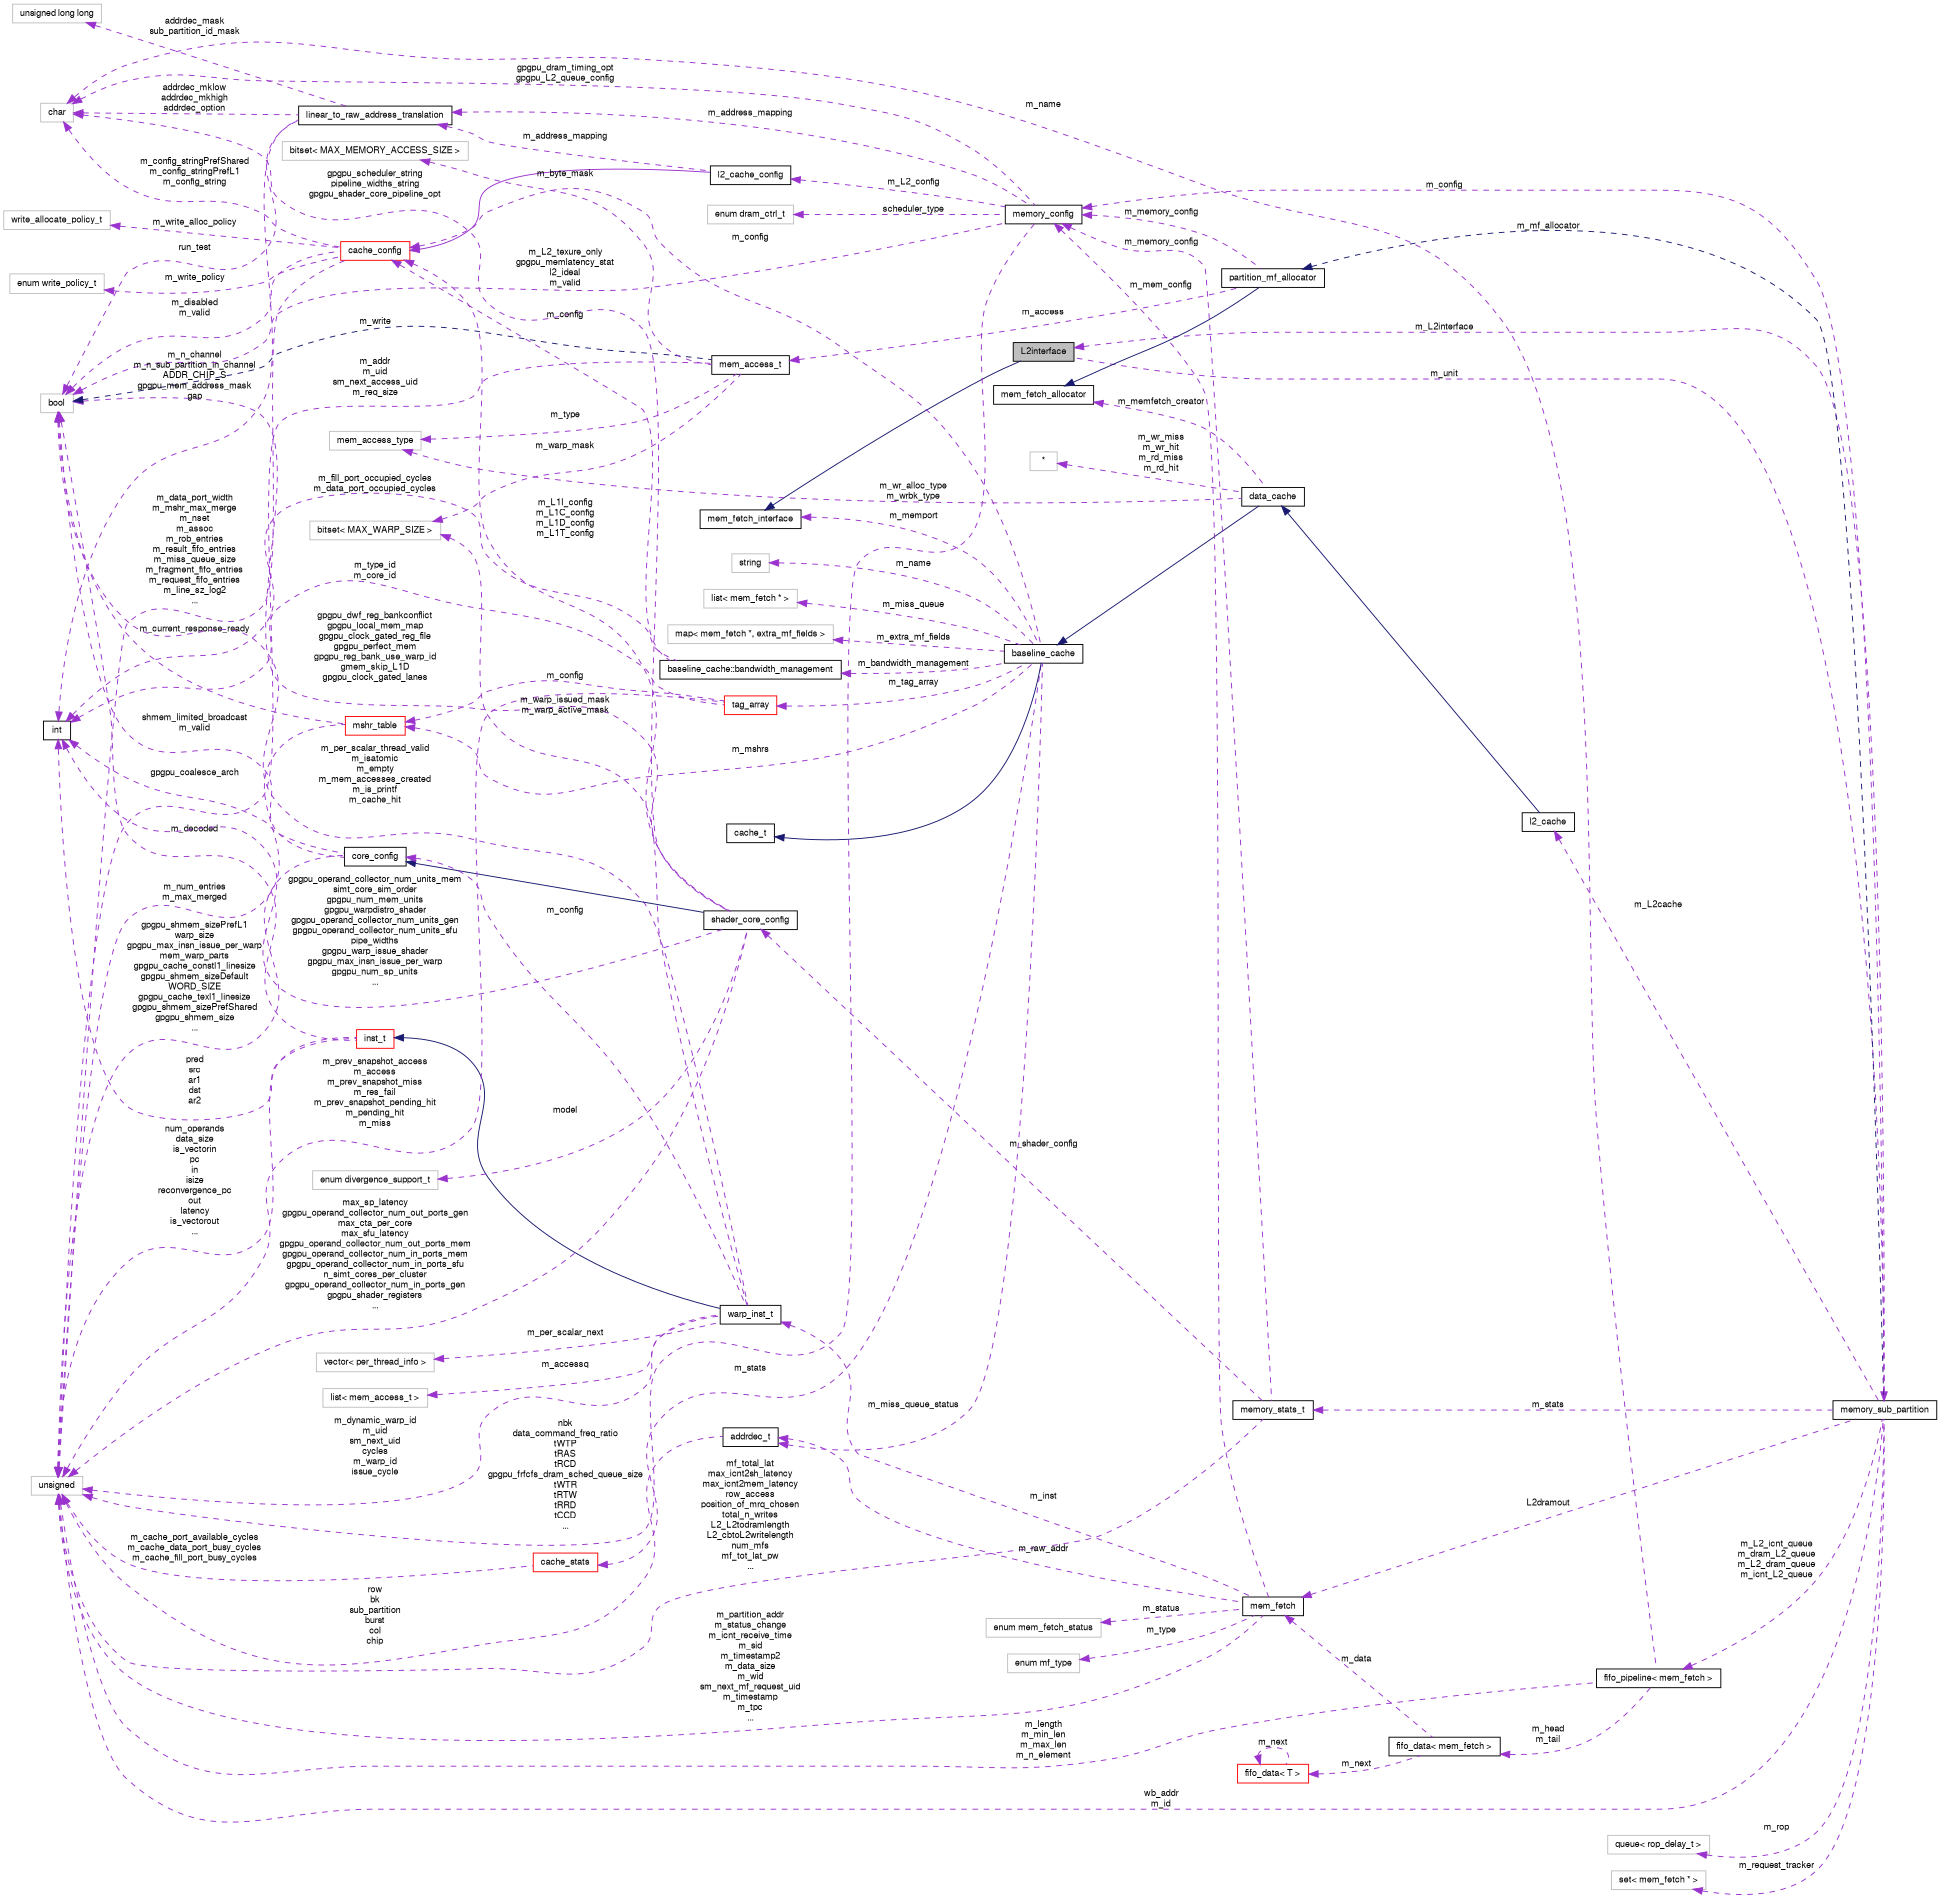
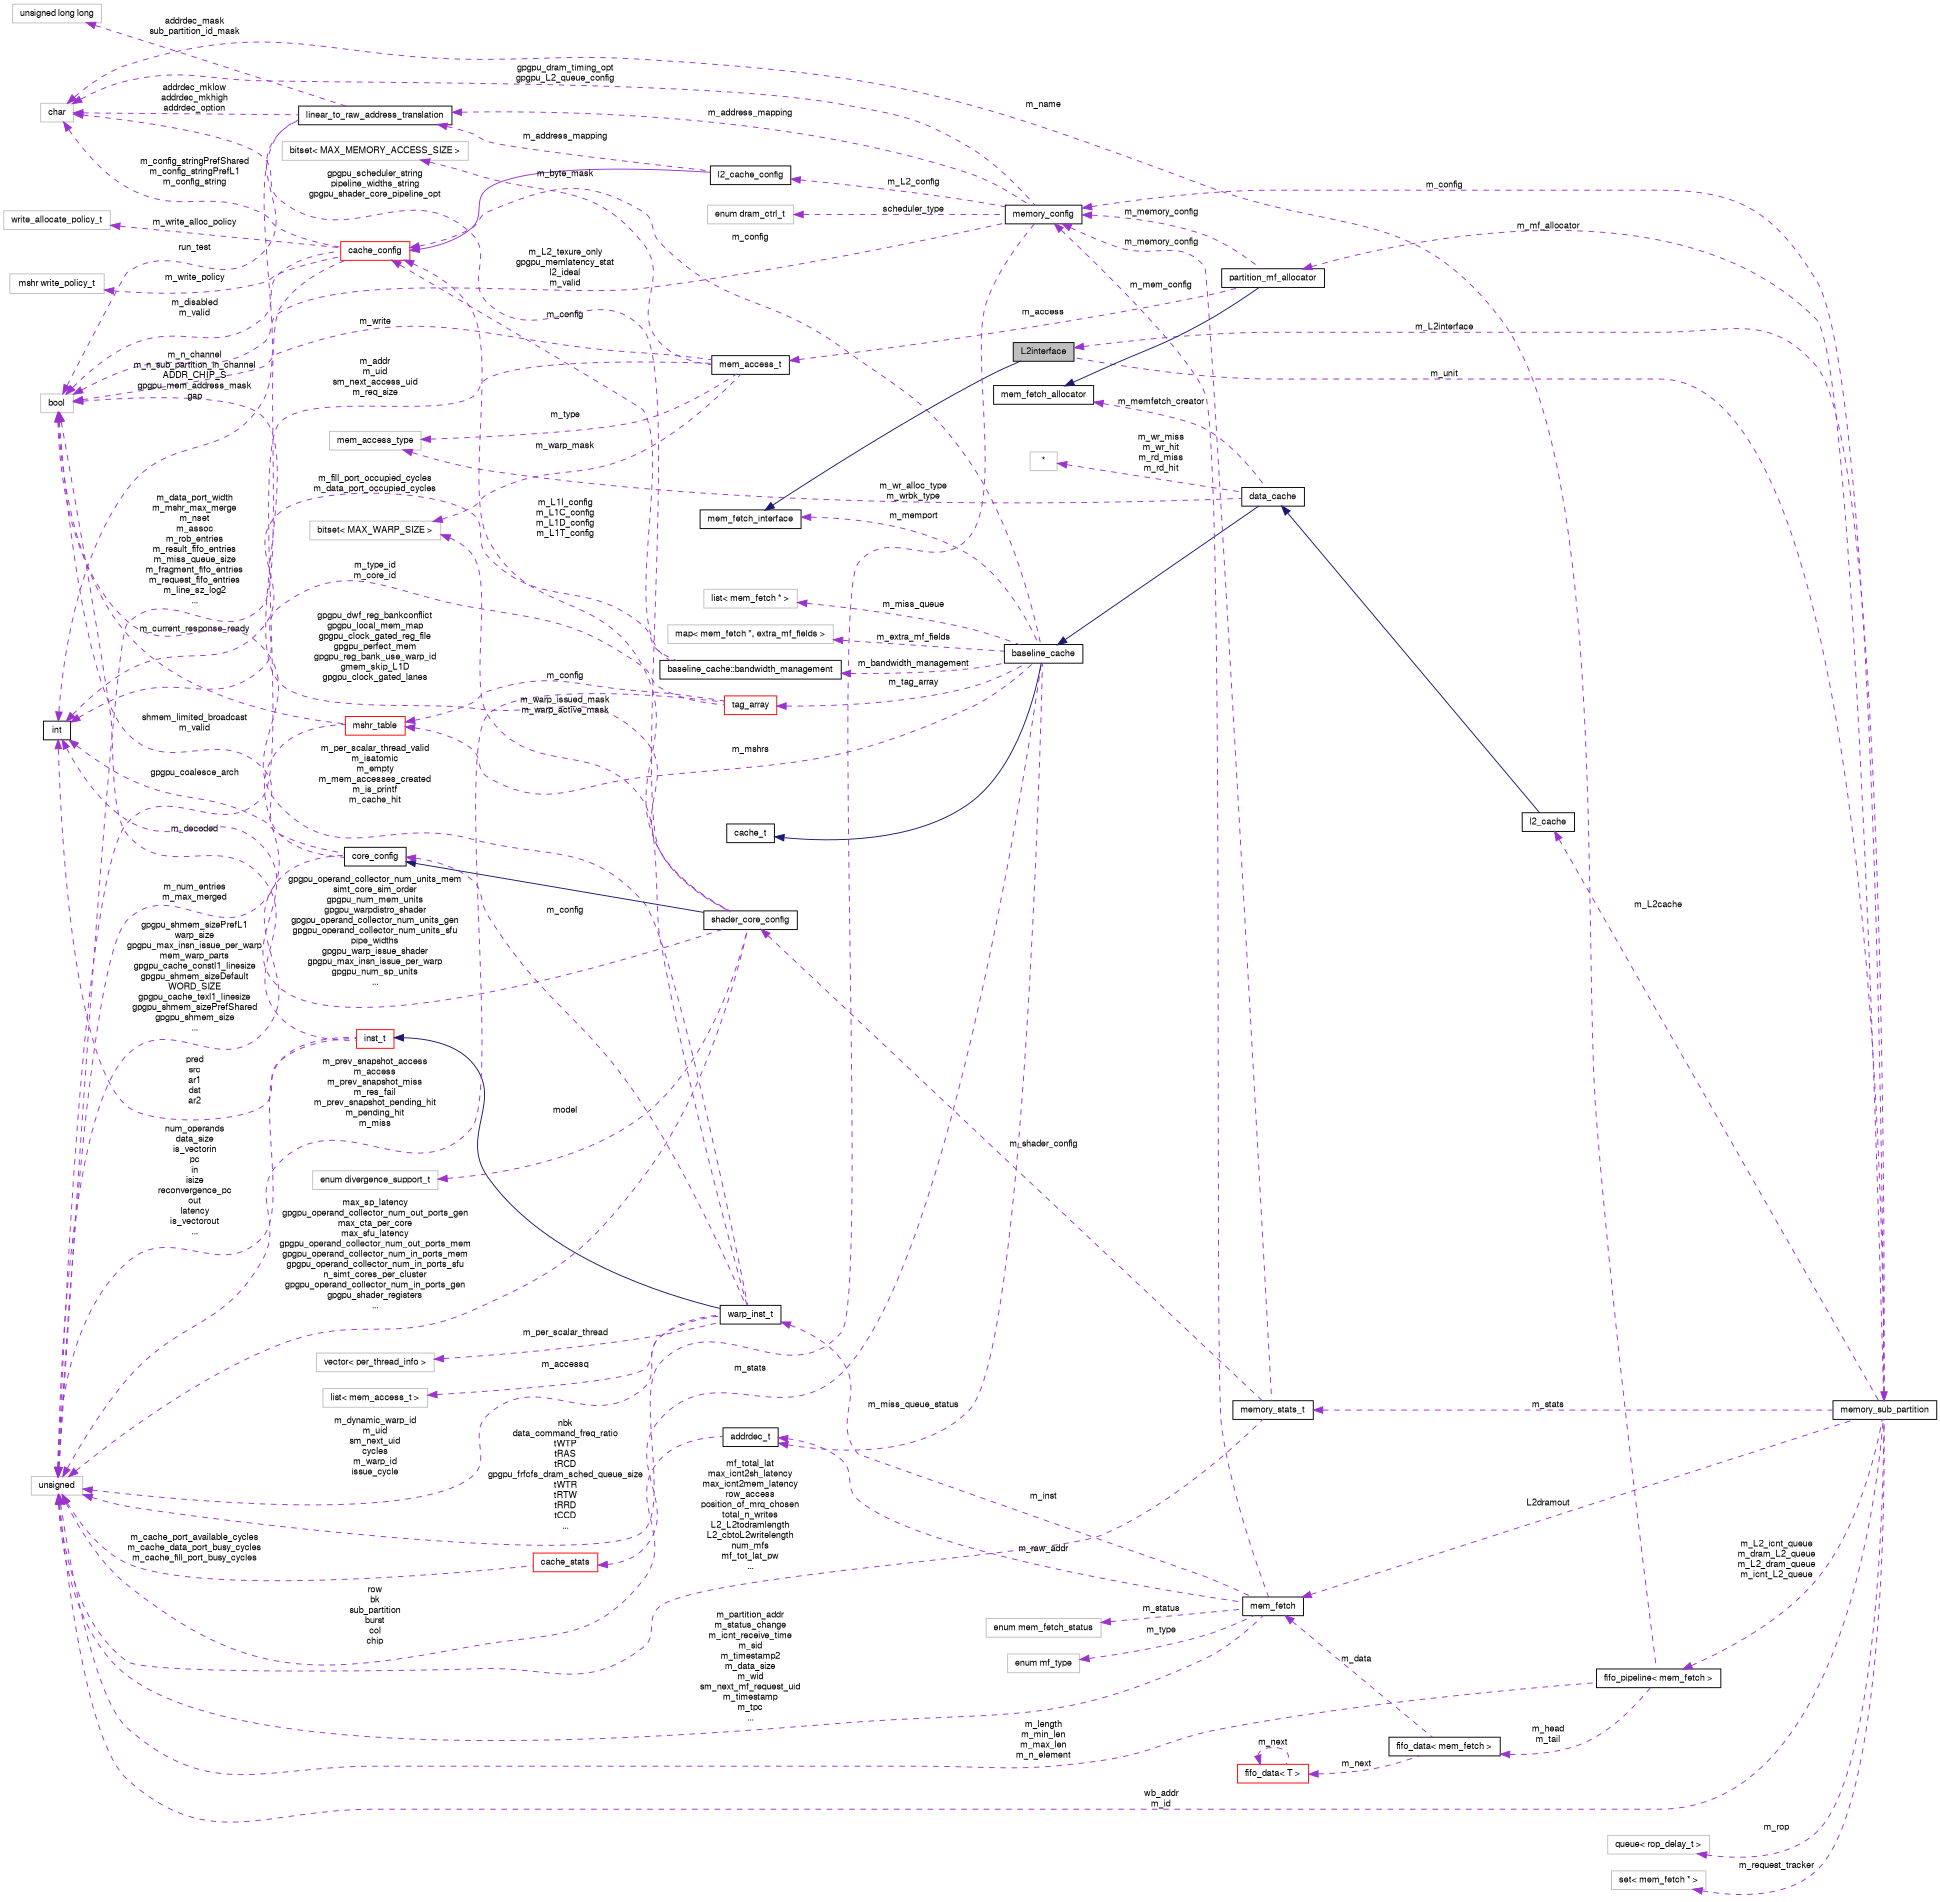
(57, 284) -> (57, 284)
(392, 328) -> (392, 328)
(751, 563) -> none
(1851, 594) -> (1851, 594)
(566, 1333) -> (566, 1333)
